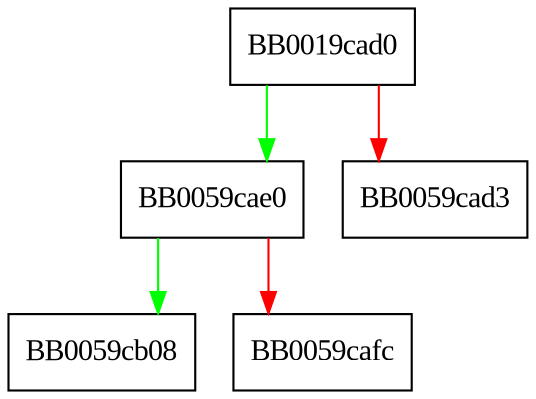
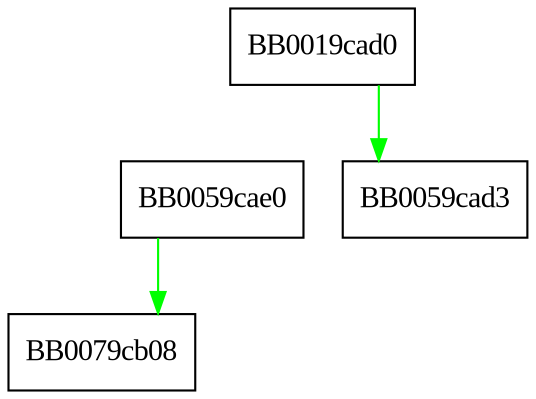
(267, 112) -> none
(379, 112) -> (379, 112)
(102, 352) -> (102, 352)
(323, 352) -> none
